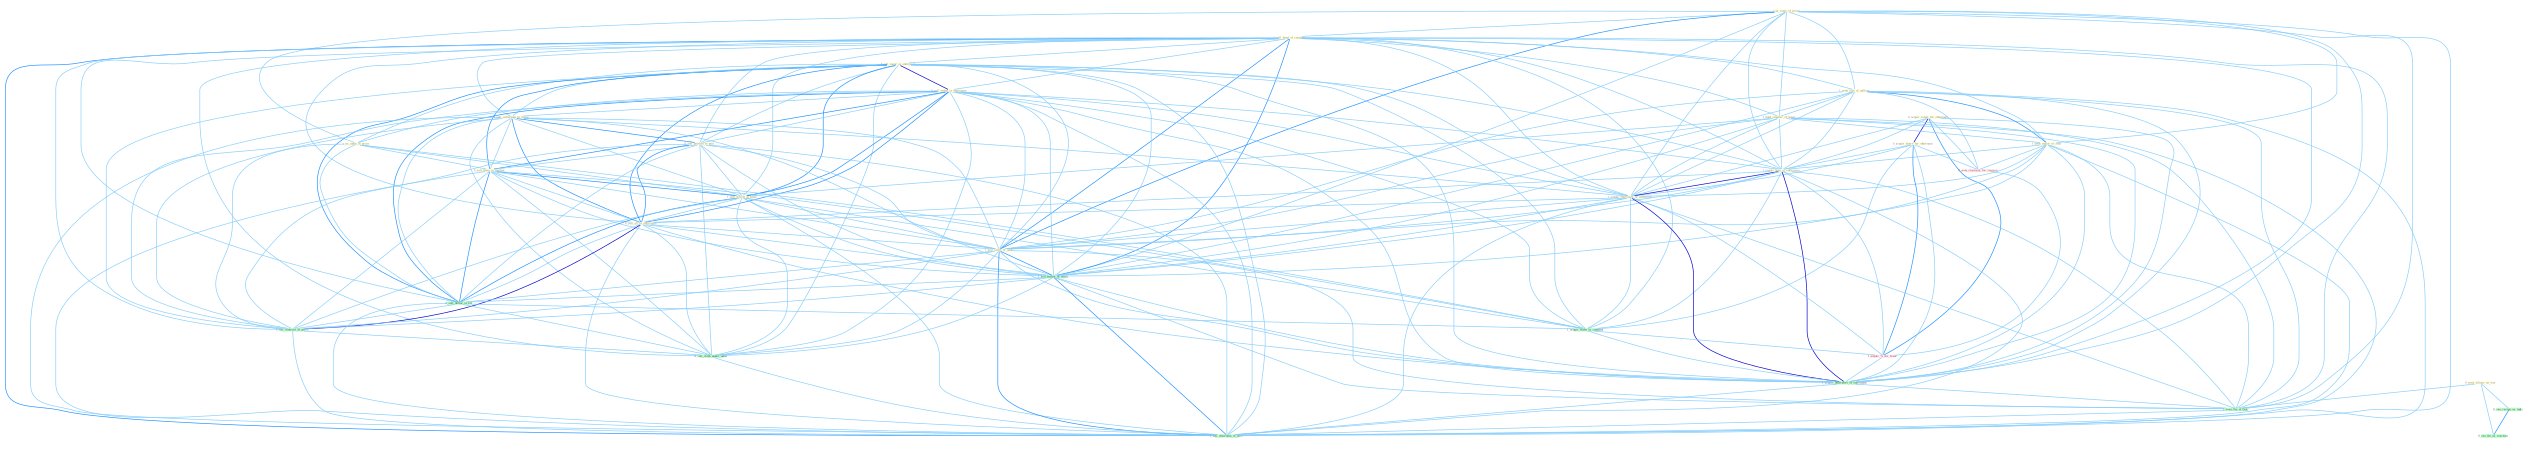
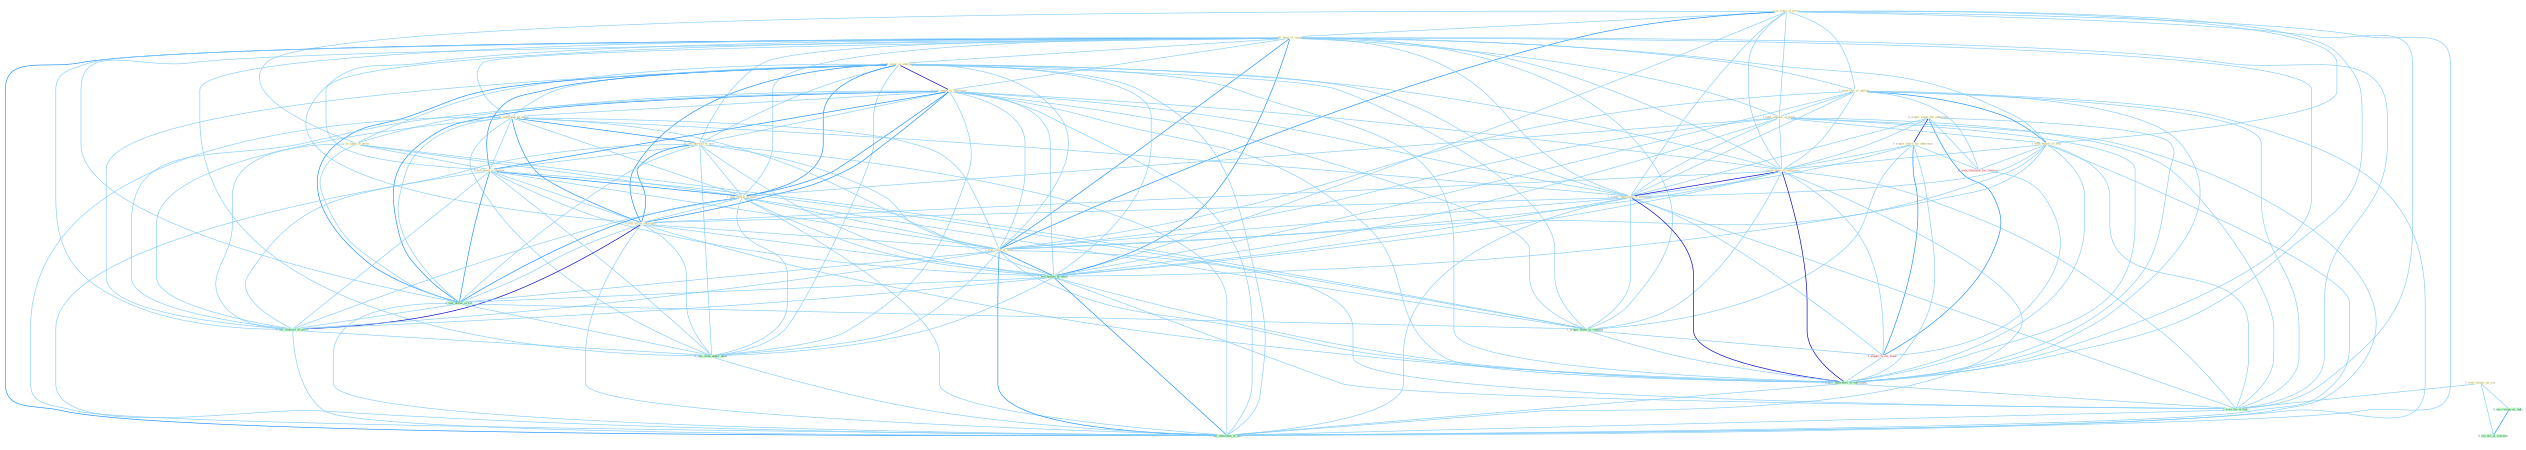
none -> (699, 48)
